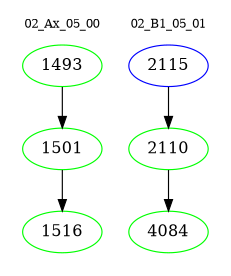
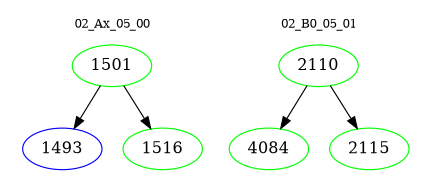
(169, 25) -> (319, 25)
(62, 66) -> (62, 149)
(169, 66) -> (369, 149)
(62, 102) -> (90, 102)
(169, 102) -> (341, 102)
